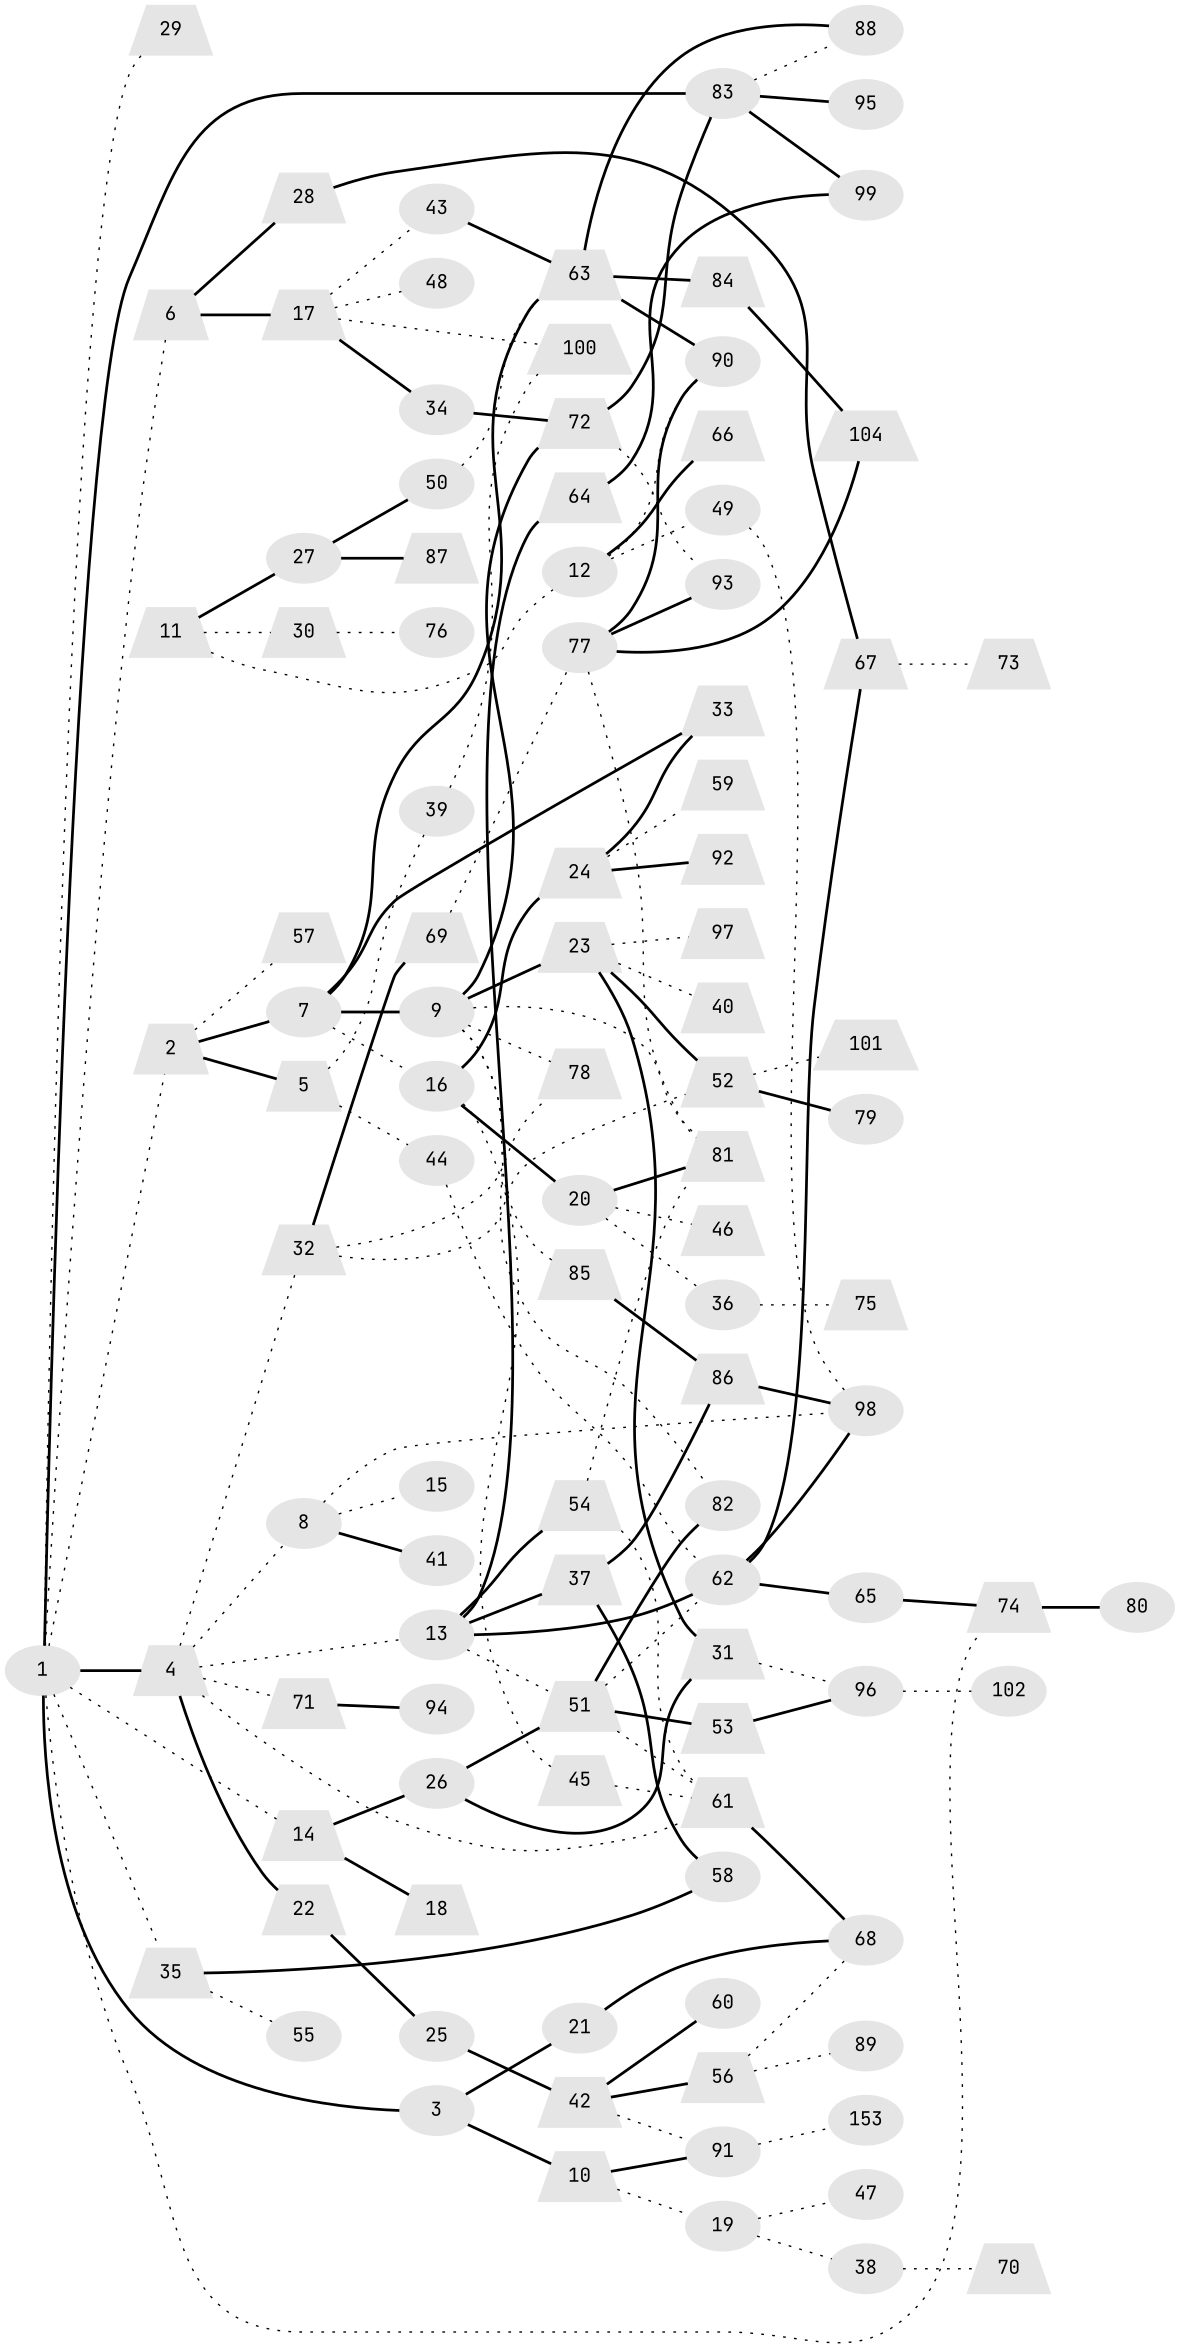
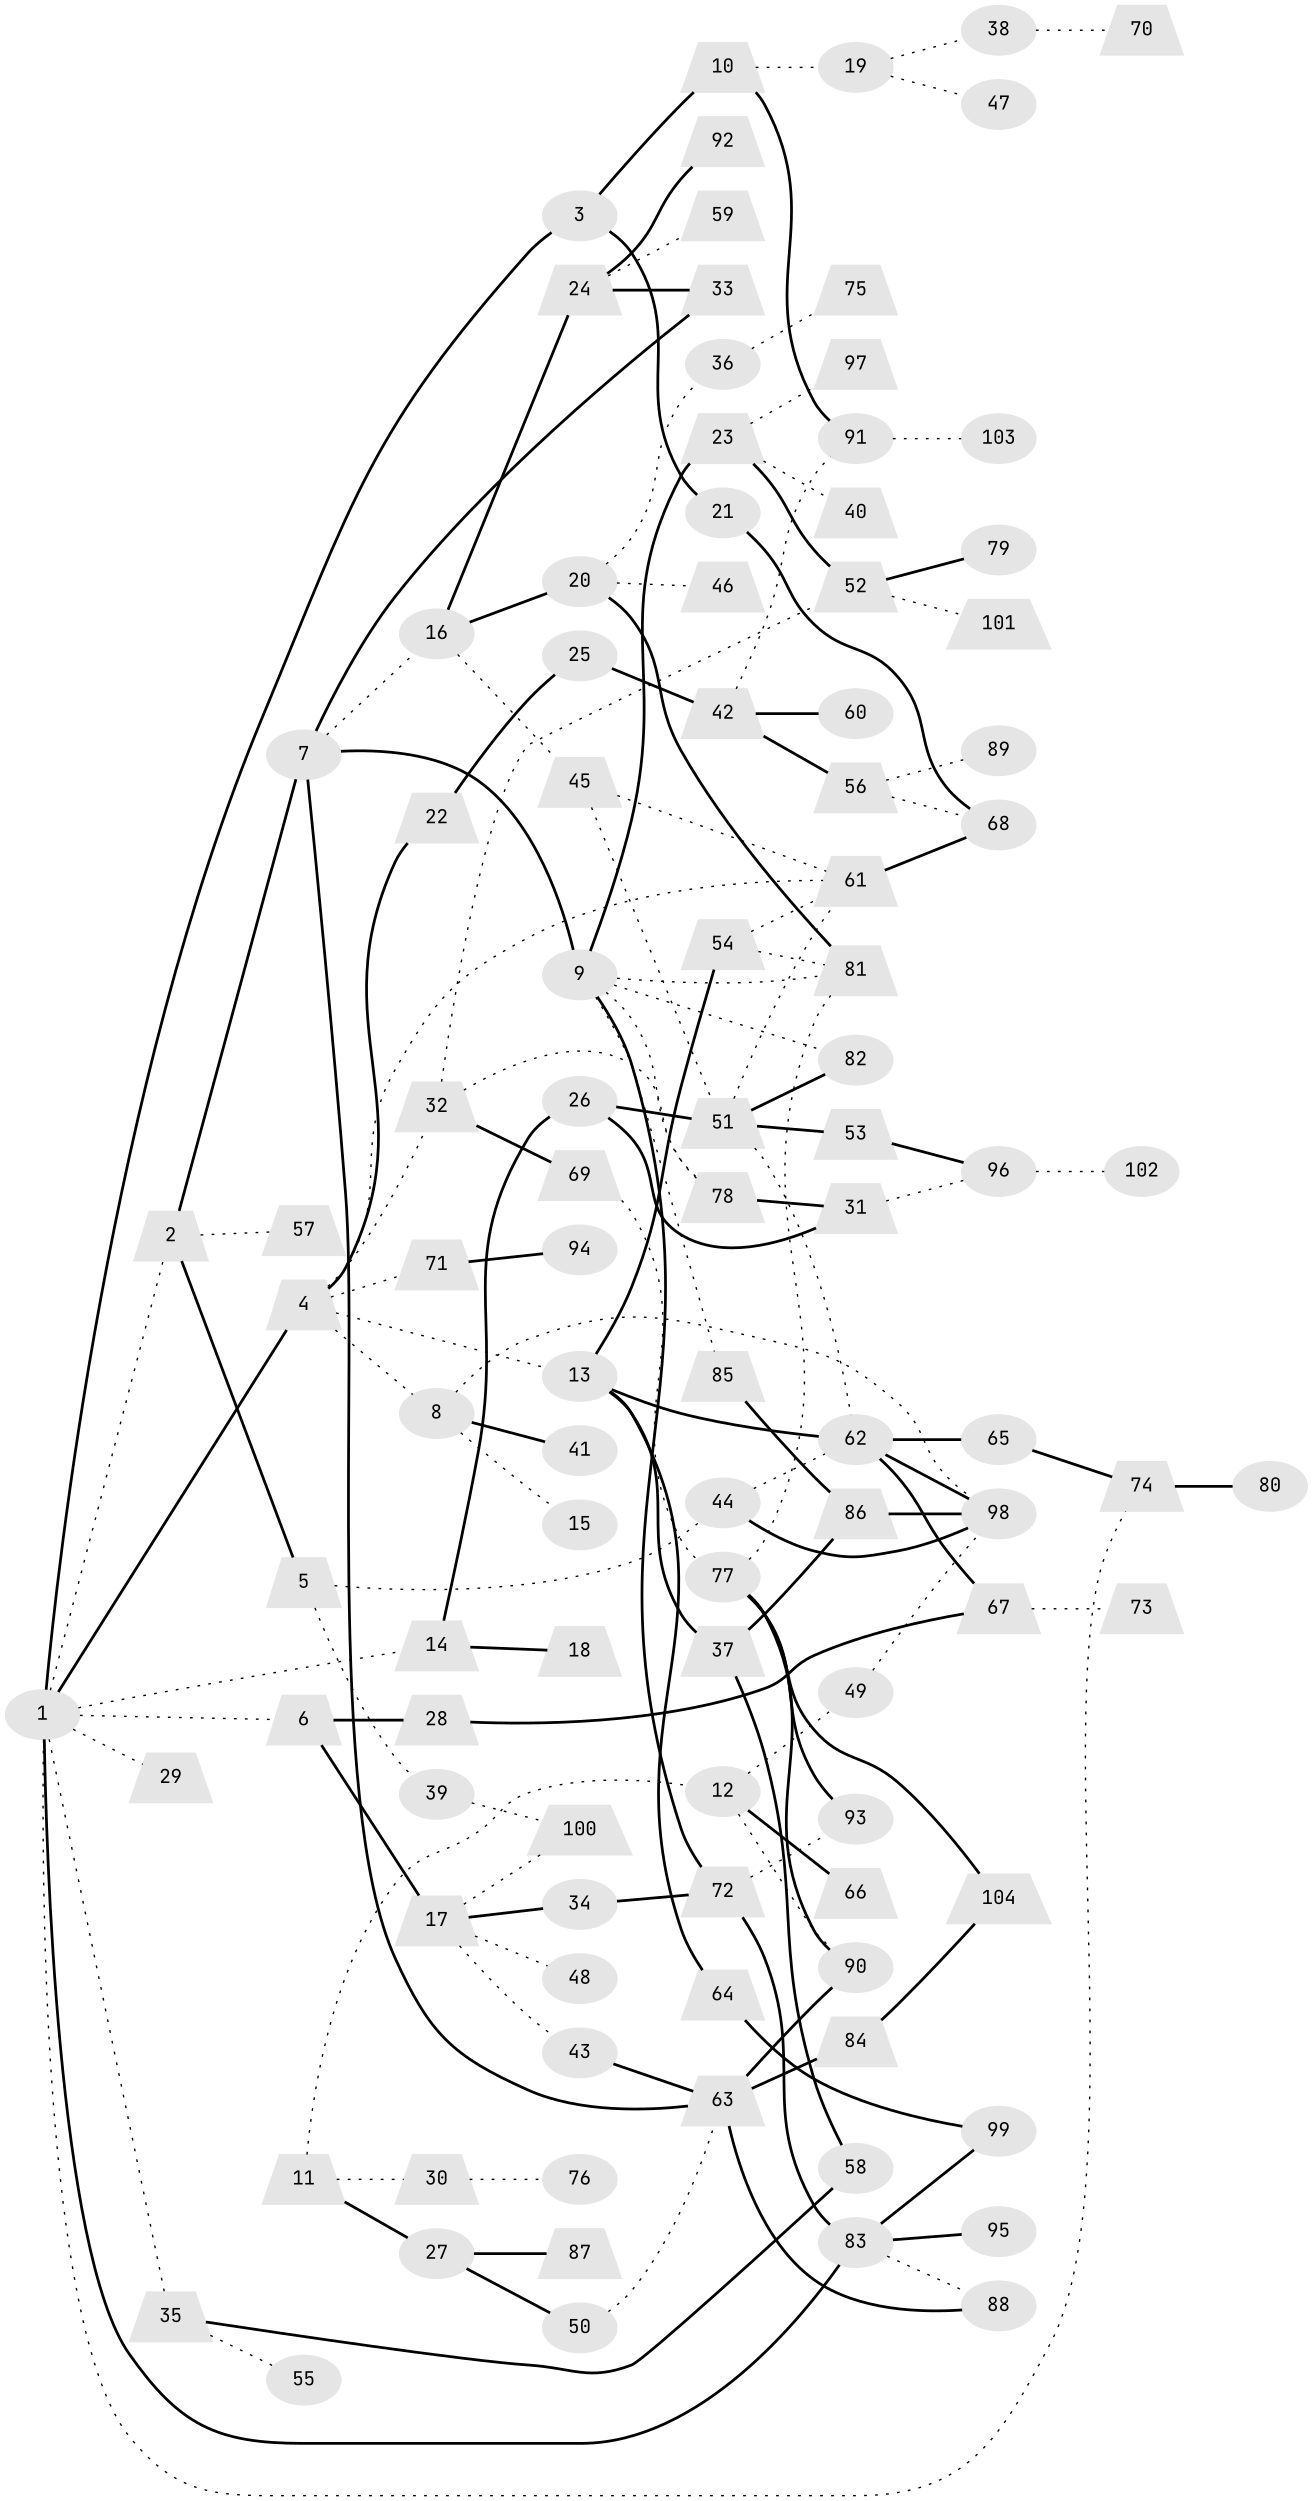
(646, 1305) -> (799, 1204)
none -> (857, 1557)
(509, 1671) -> (651, 953)
(866, 2120) -> (999, 439)
